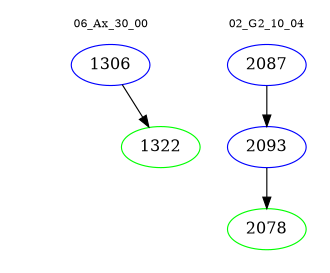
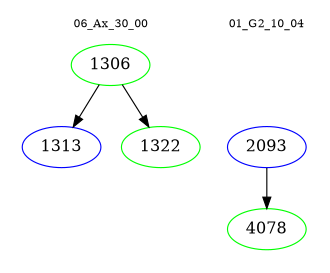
(267, 25) -> (267, 25)
(111, 65) -> (111, 65)
(267, 65) -> none
none -> (62, 147)
(267, 229) -> (267, 229)
